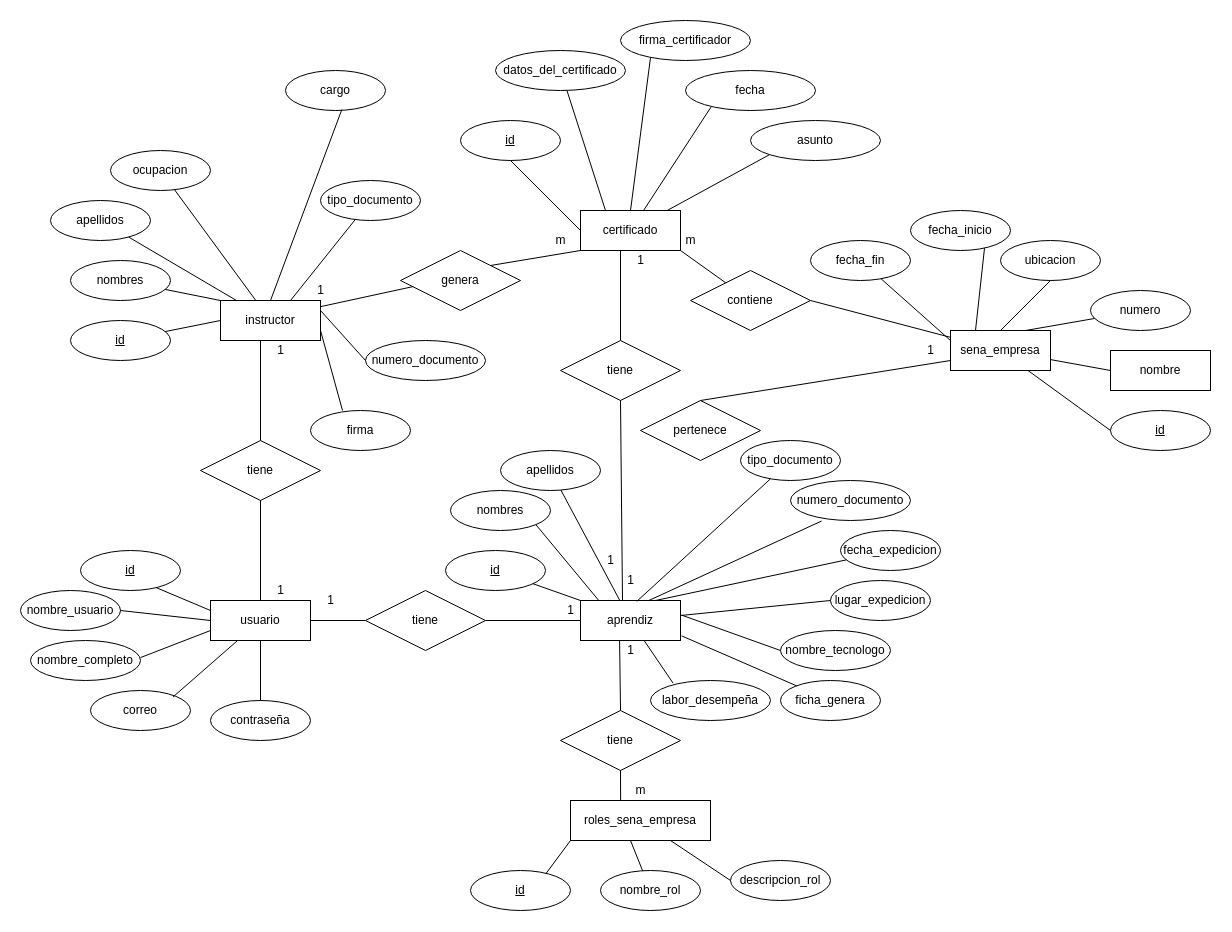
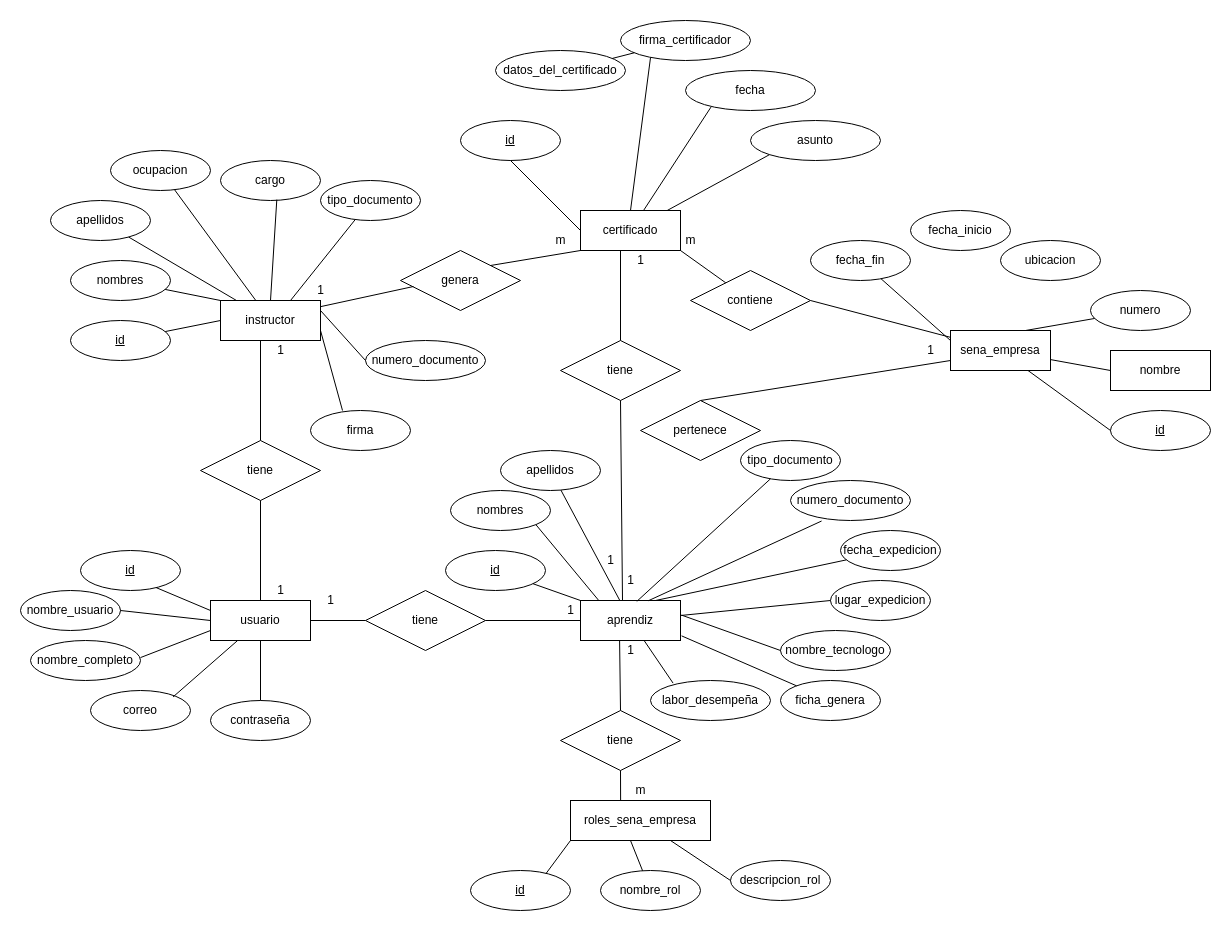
(336, 91) -> (271, 181)
(586, 150) -> (623, 56)
(980, 289) -> none
(1026, 306) -> none
